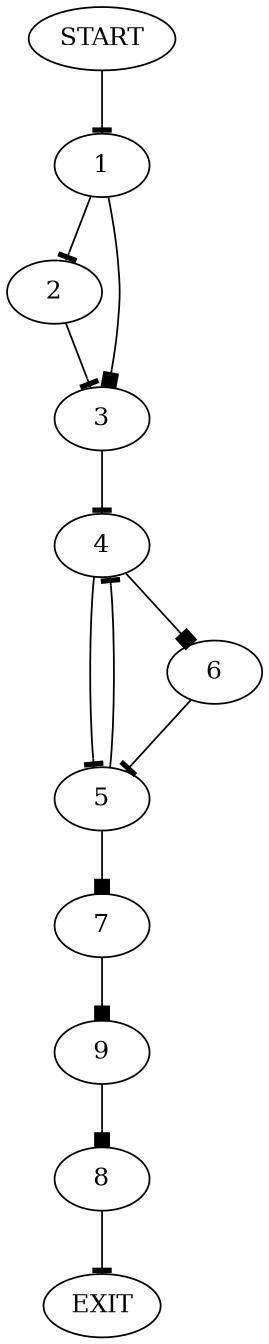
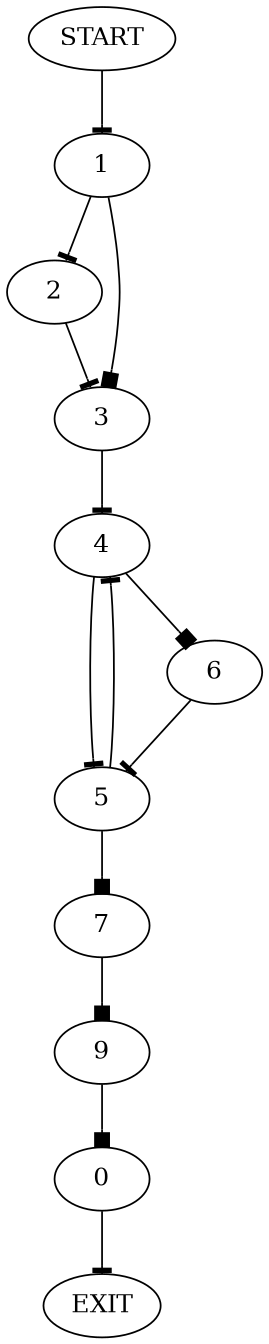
(102, 1179) -> (102, 1179)
